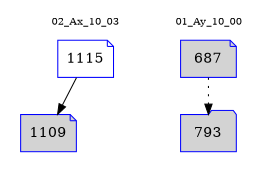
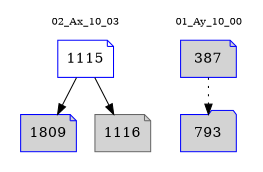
(208, 59) -> (208, 59)
(49, 133) -> (49, 133)
none -> (123, 133)
